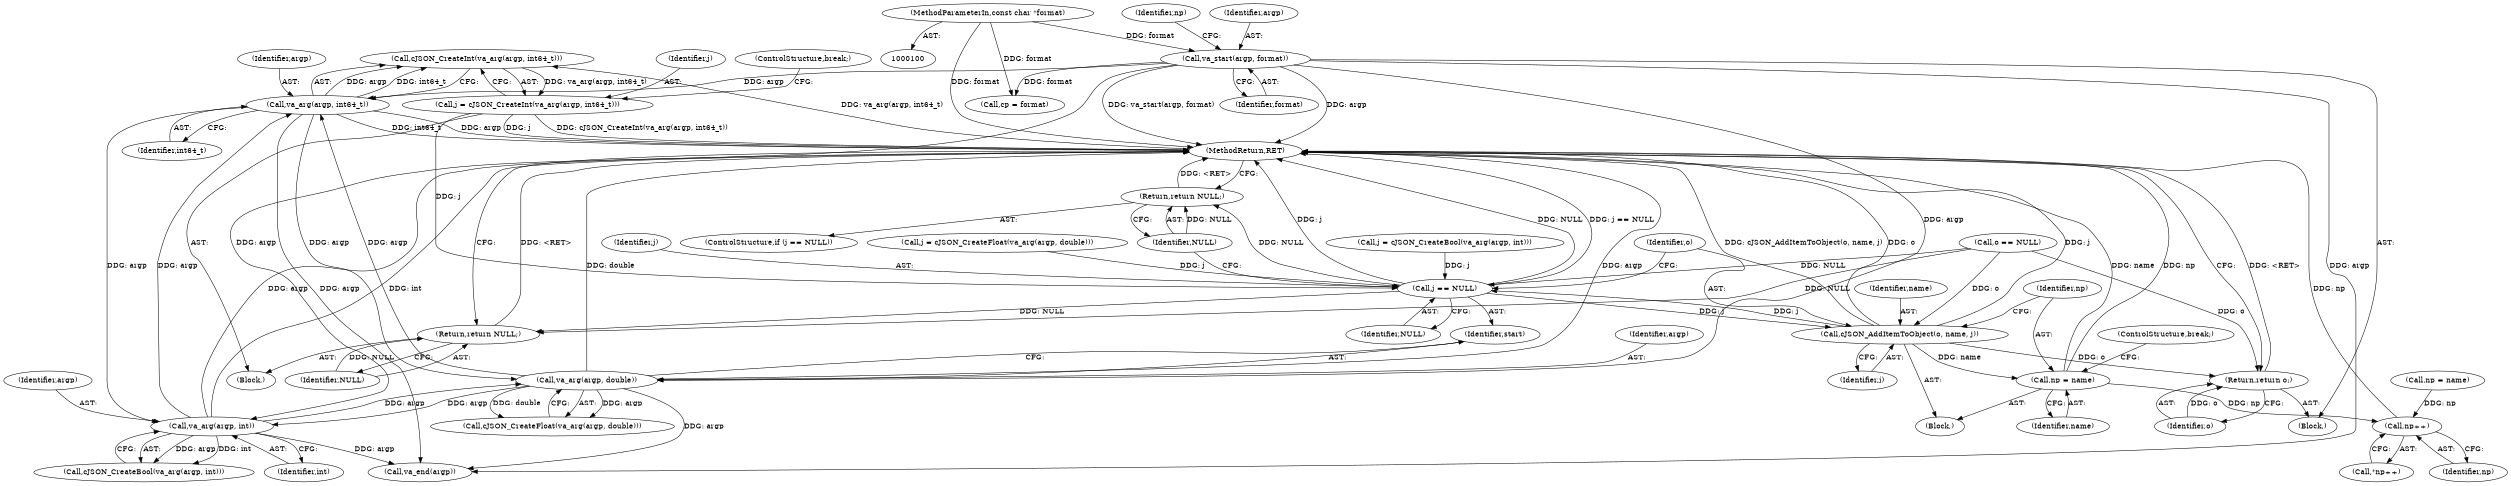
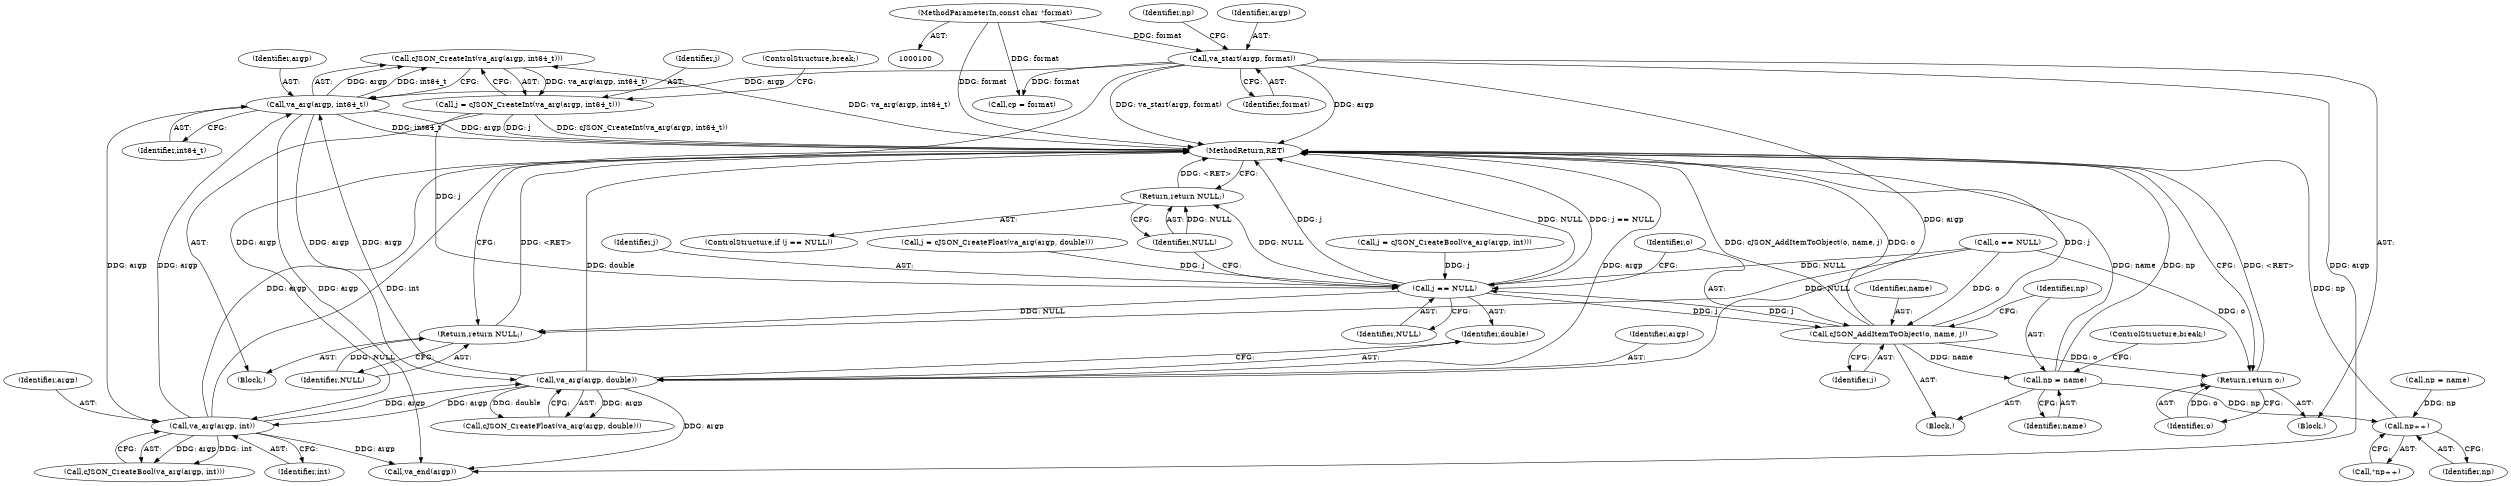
(1495, 335) -> (1495, 335)
